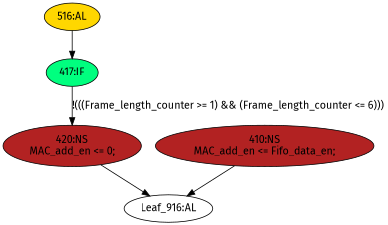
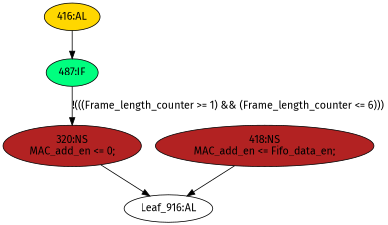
(72, 17) -> (72, 17)
(72, 73) -> (72, 73)
(72, 146) -> (72, 146)
(265, 146) -> (265, 146)
